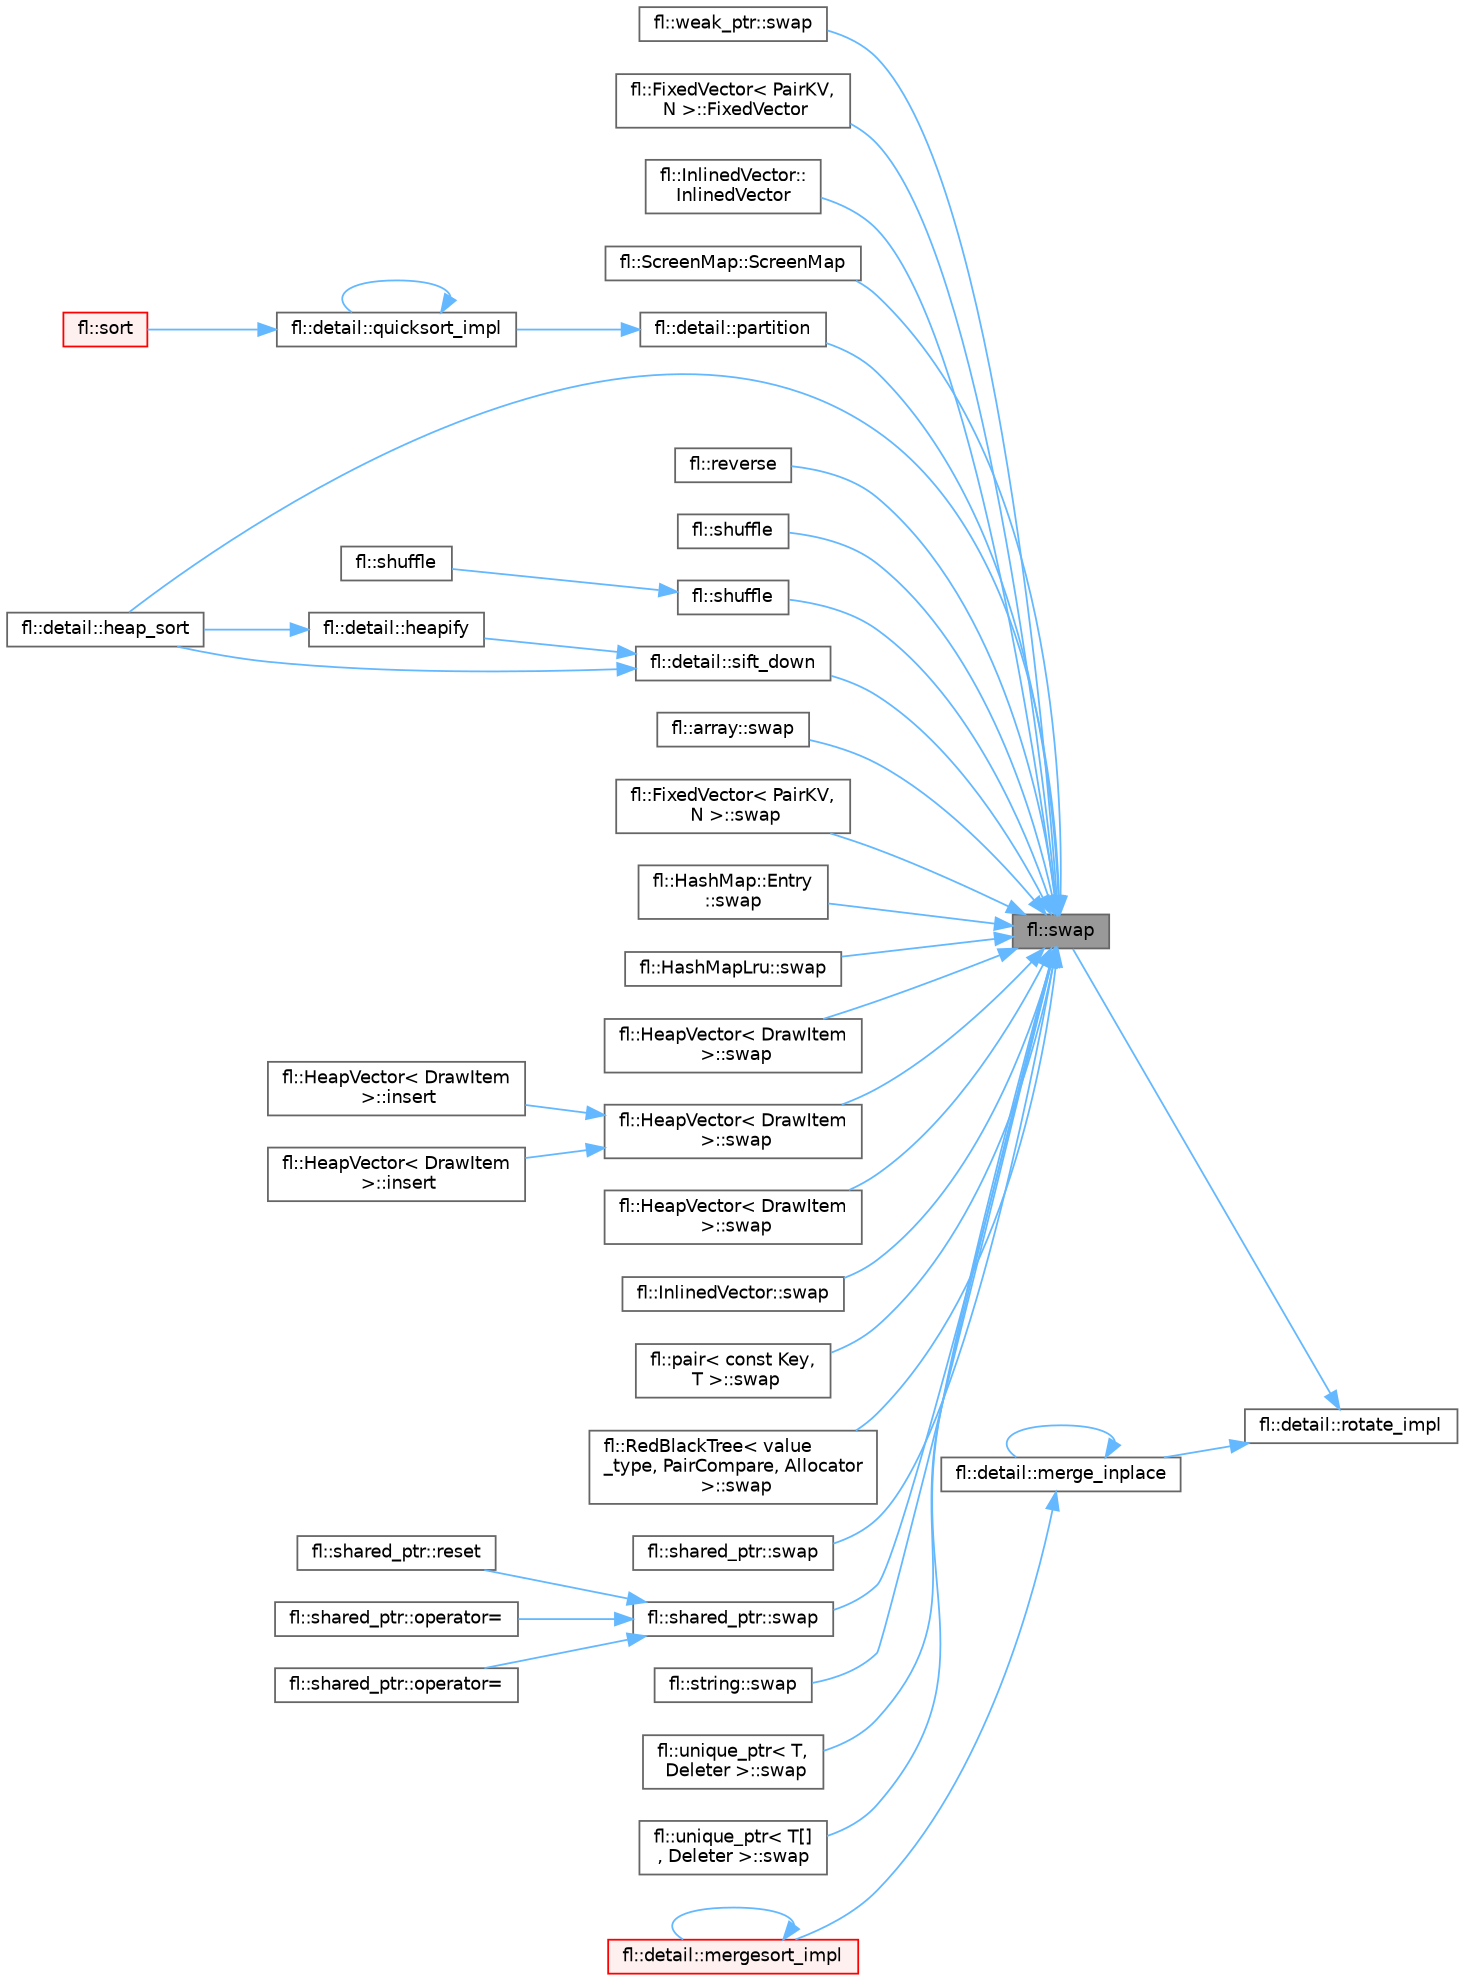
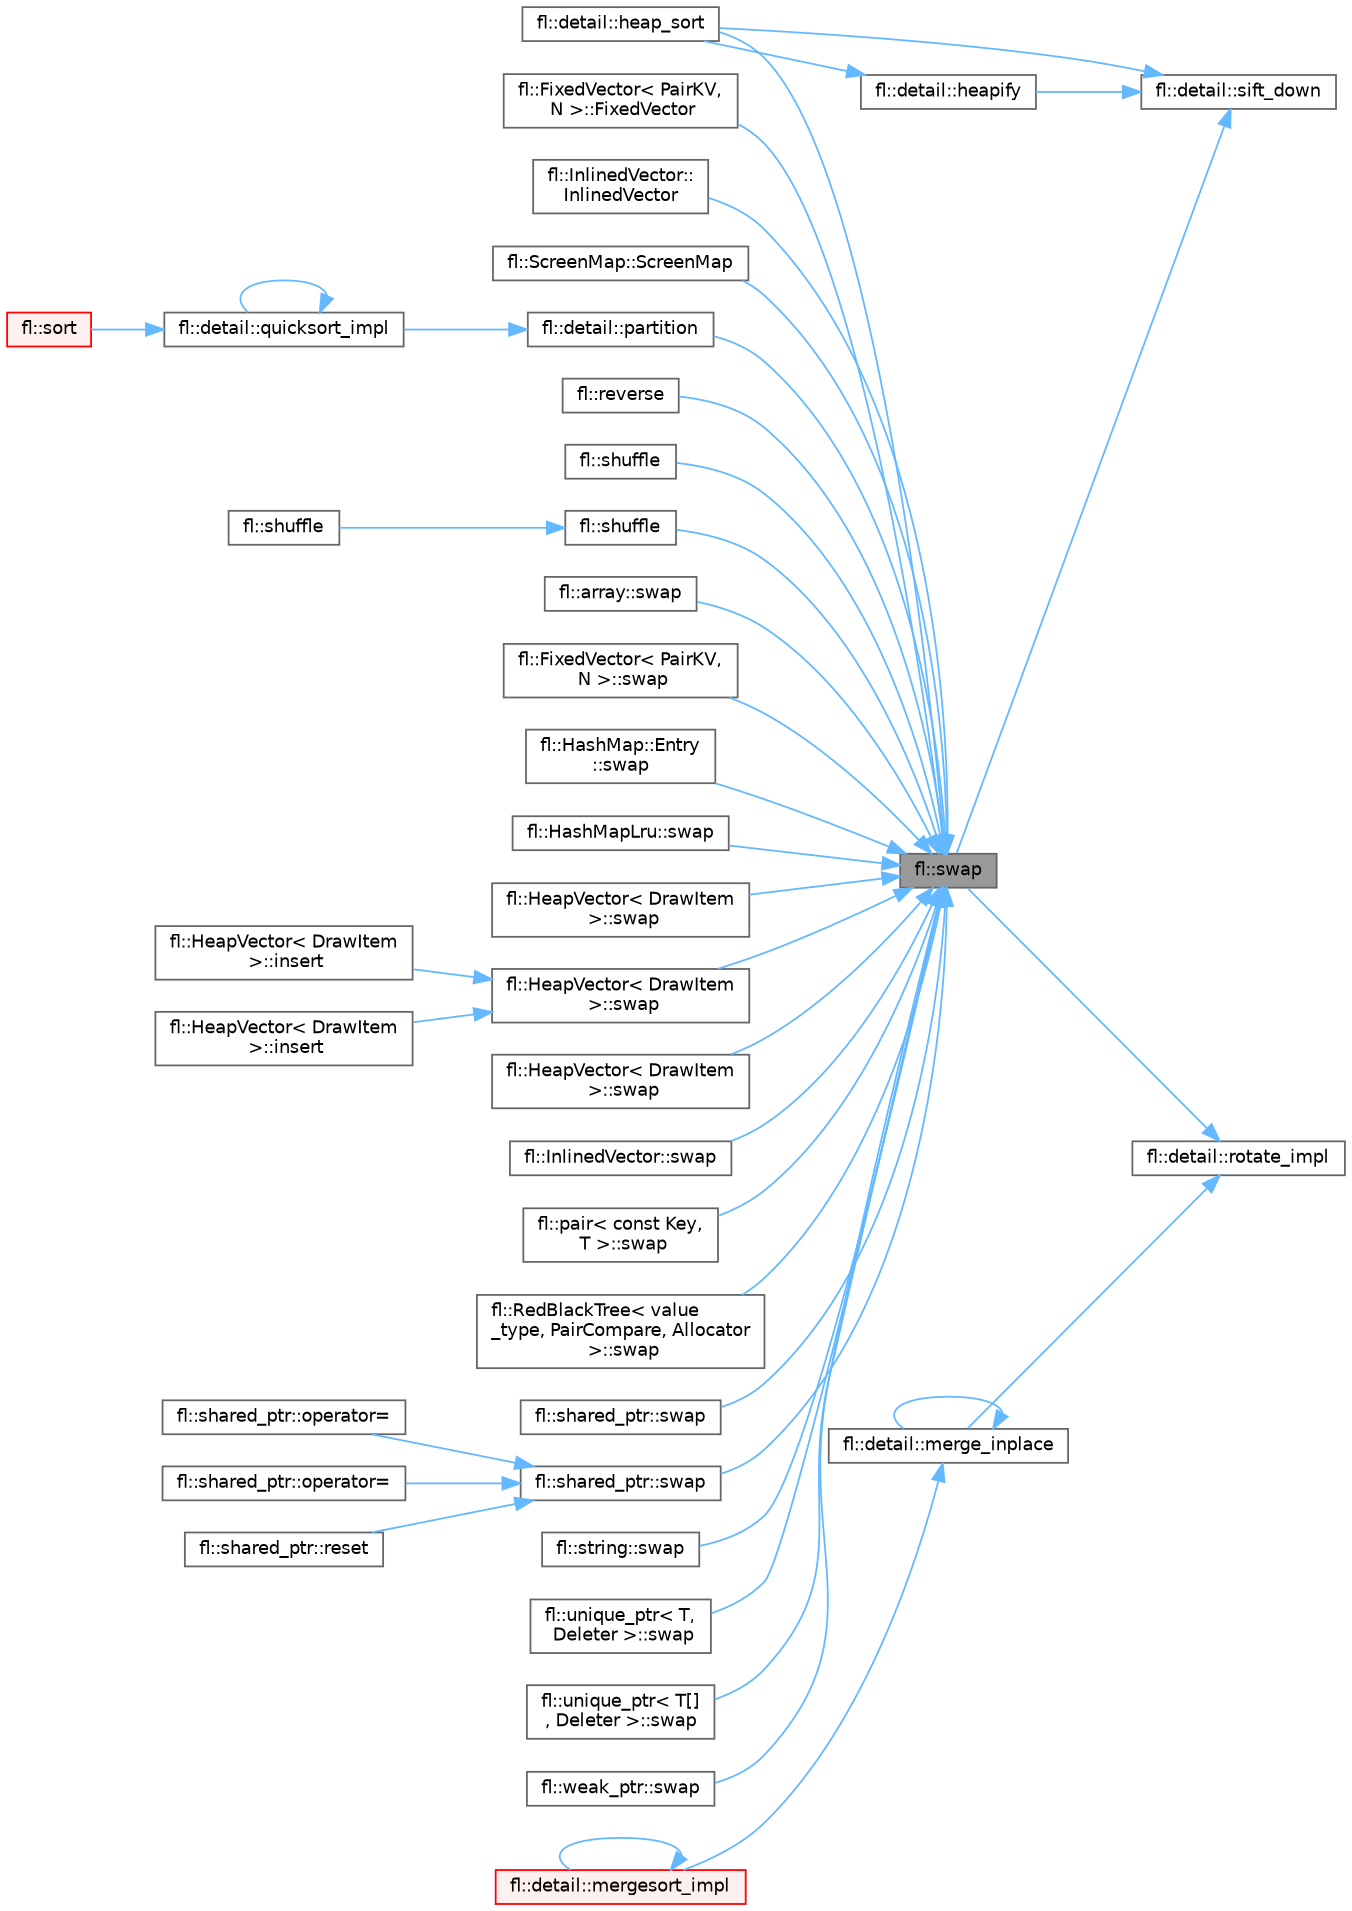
(956, 767) -> (1090, 490)
